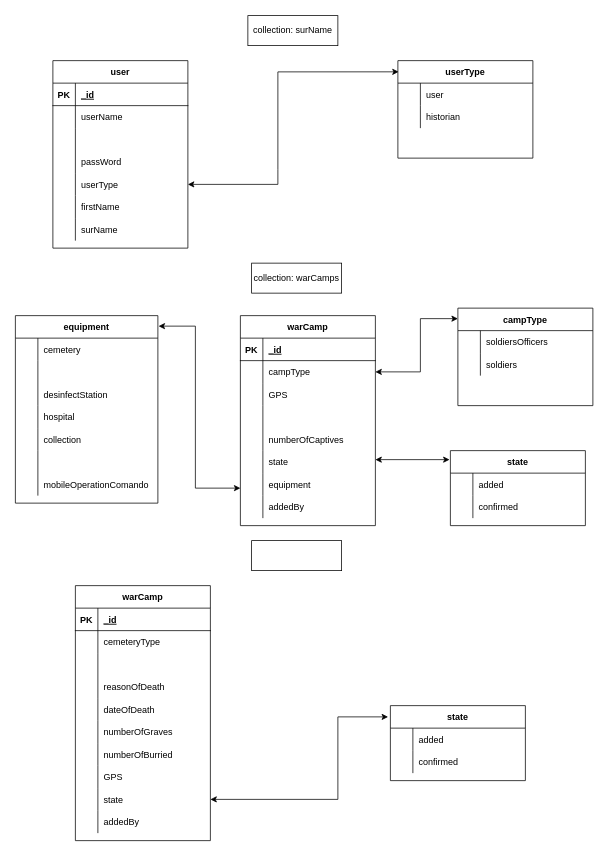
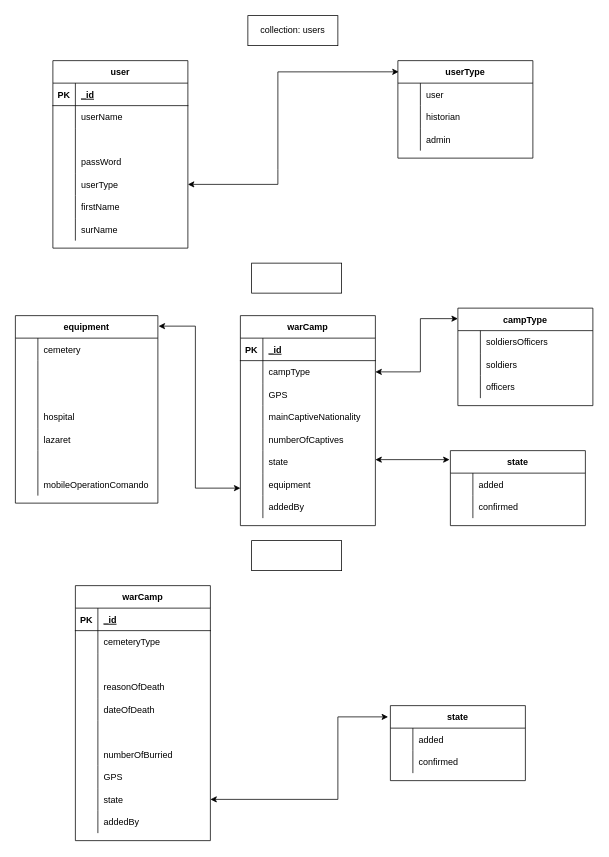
(293, 30) -> (293, 30)
none -> (477, 139)
(297, 278) -> none
none -> (537, 387)
(98, 394) -> none
none -> (319, 417)
(65, 440) -> (60, 440)
(154, 732) -> none
